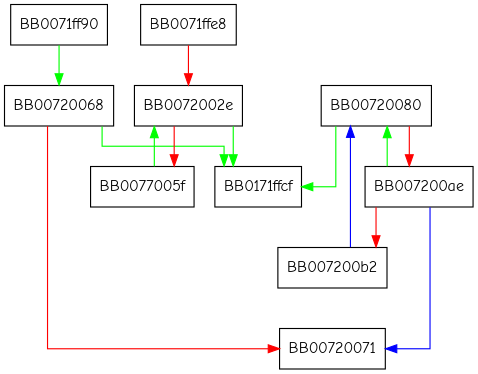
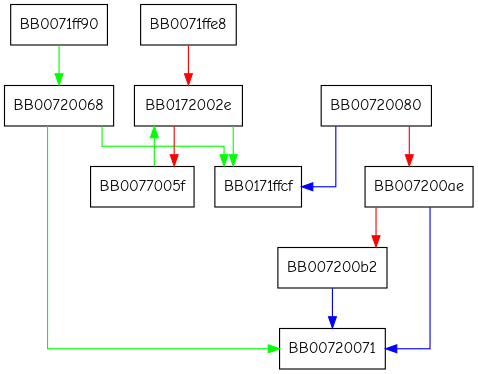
(188, 106) -> (188, 106)
(387, 152) -> none
(336, 168) -> (336, 168)
(350, 192) -> (332, 302)
(48, 348) -> (48, 348)
